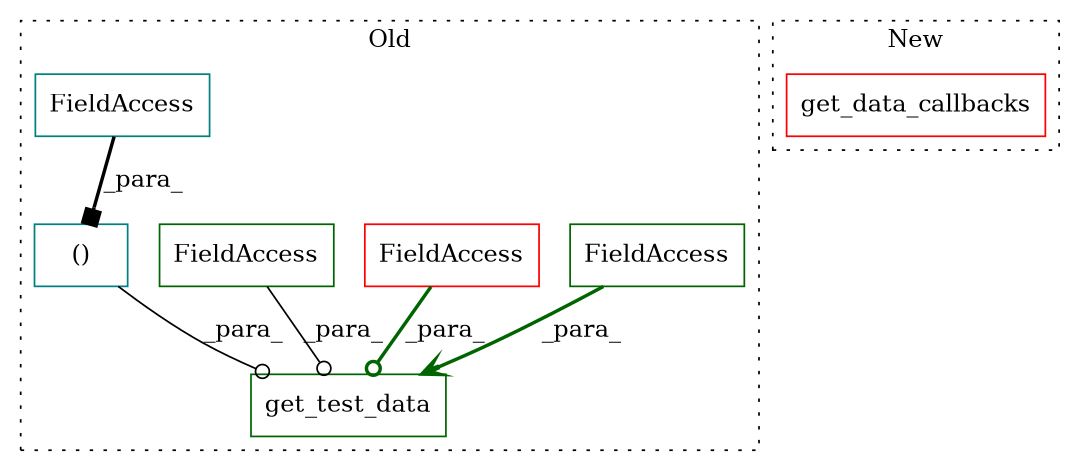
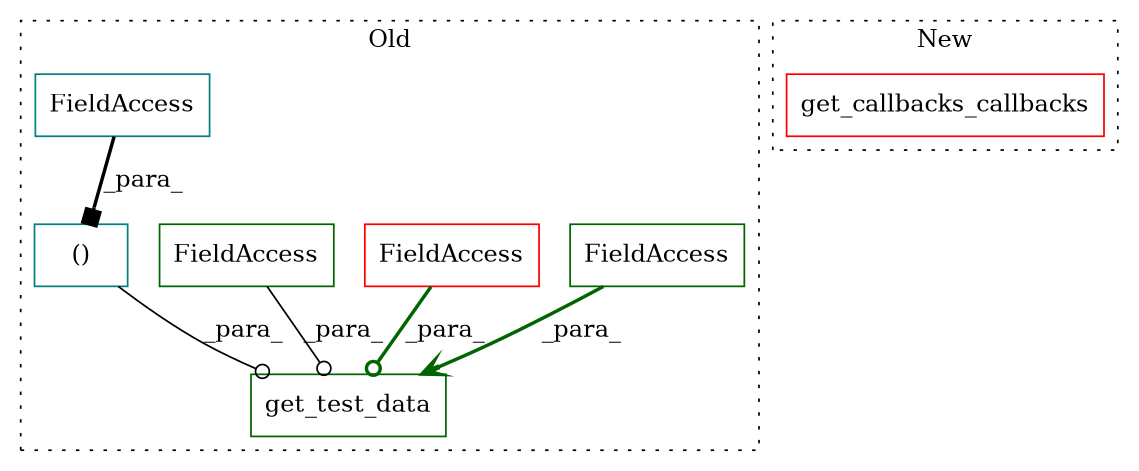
(916, 105) -> (945, 105)
